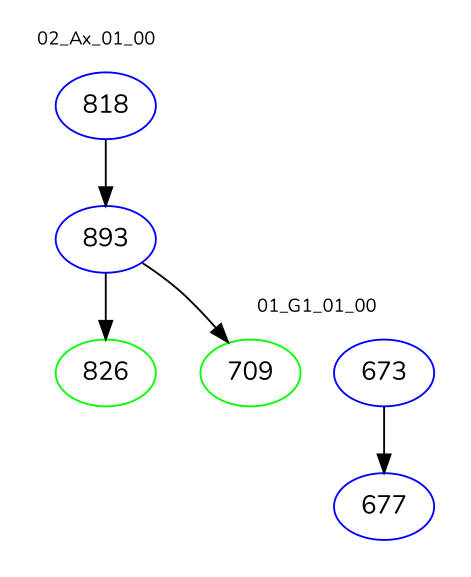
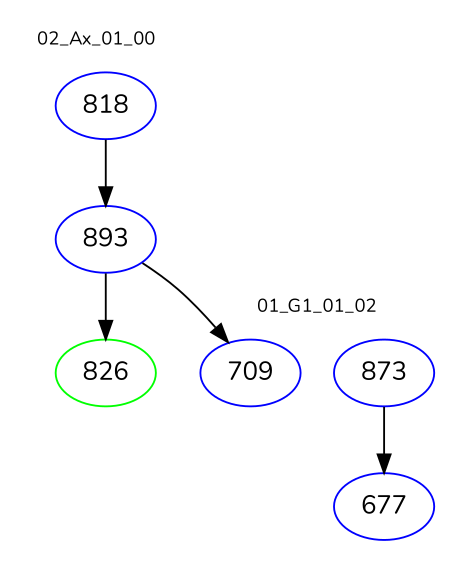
(317, 307) -> (317, 307)
(250, 373) -> (250, 373)
(384, 373) -> (384, 373)
